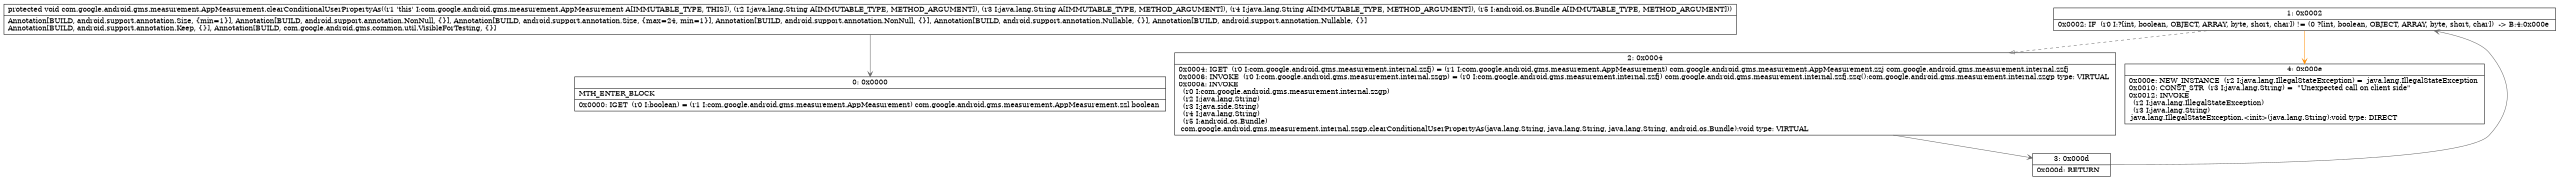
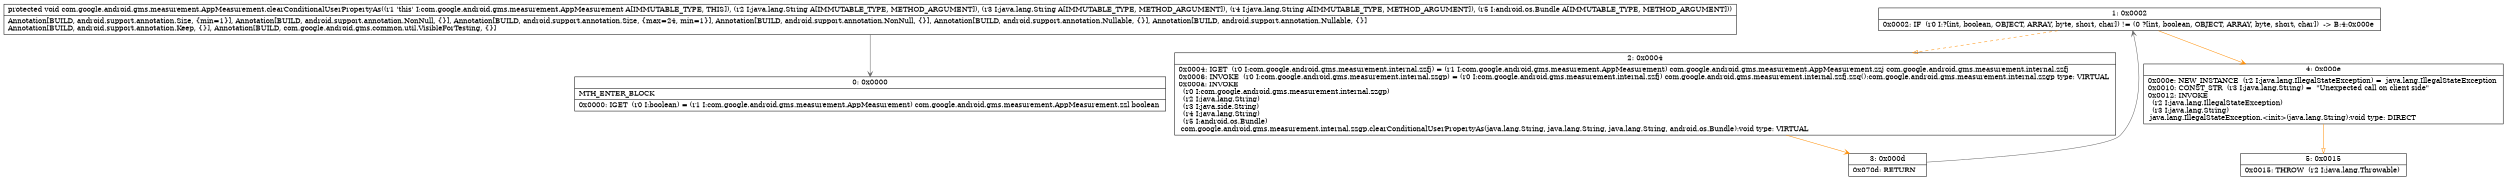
(2111, 41) -> (1988, 41)
(1960, 146) -> (1815, 144)
none -> (2323, 165)
(2072, 170) -> (1888, 170)
